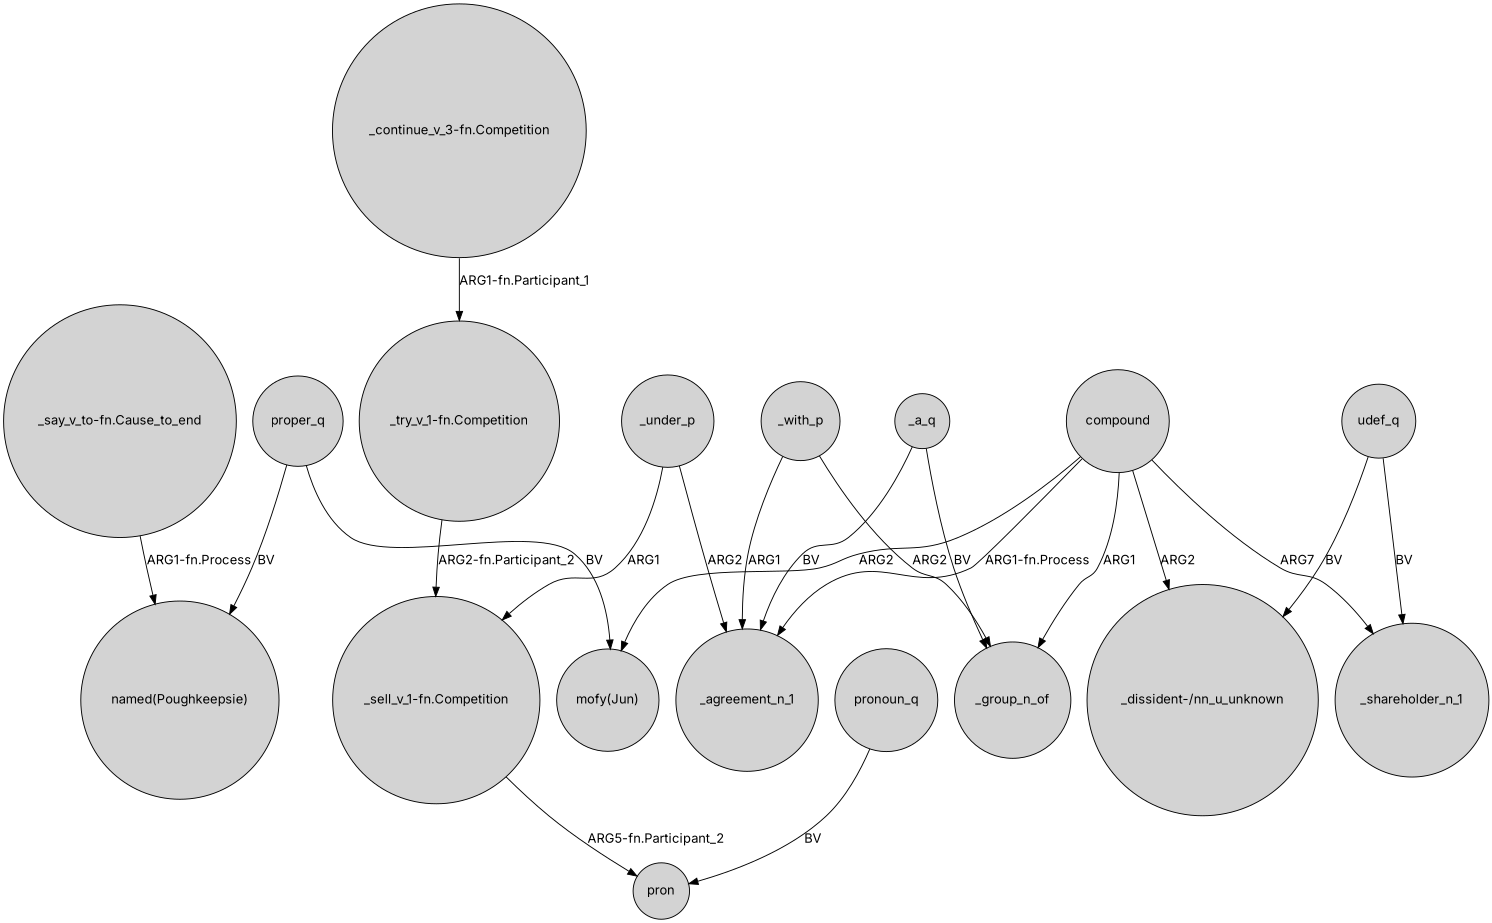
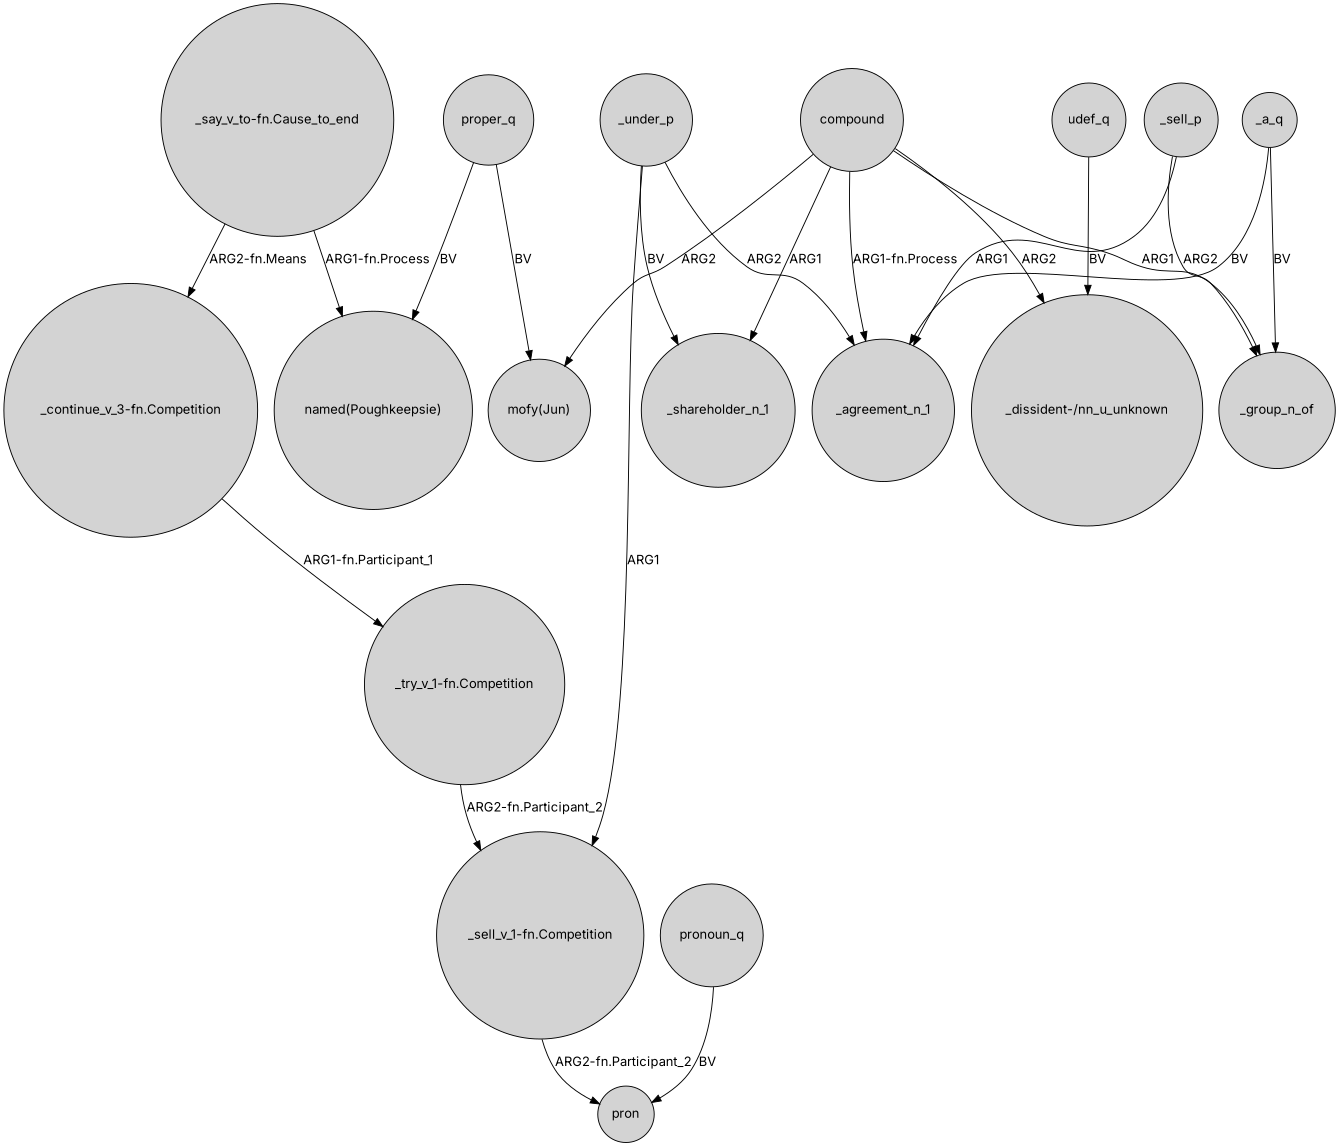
none -> (209, 256)
(801, 421) -> (1181, 120)
(1393, 536) -> (645, 254)
(1298, 561) -> (806, 260)
(656, 839) -> (623, 1063)
